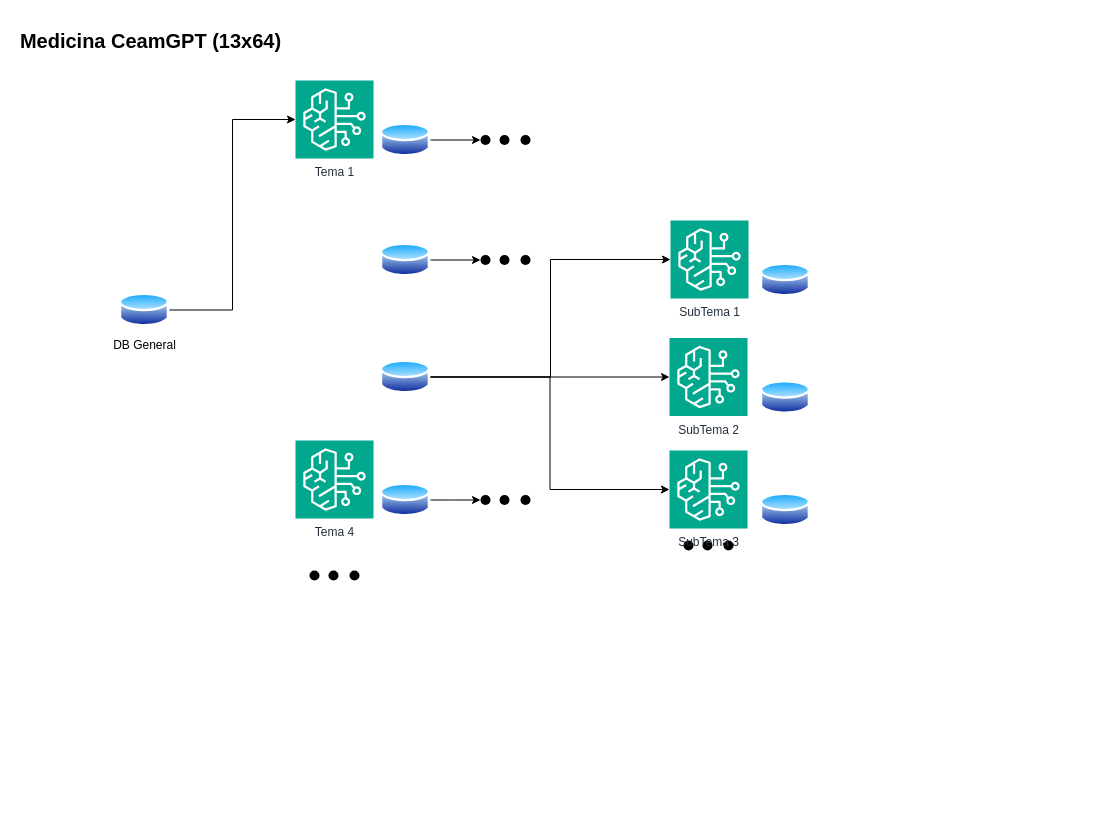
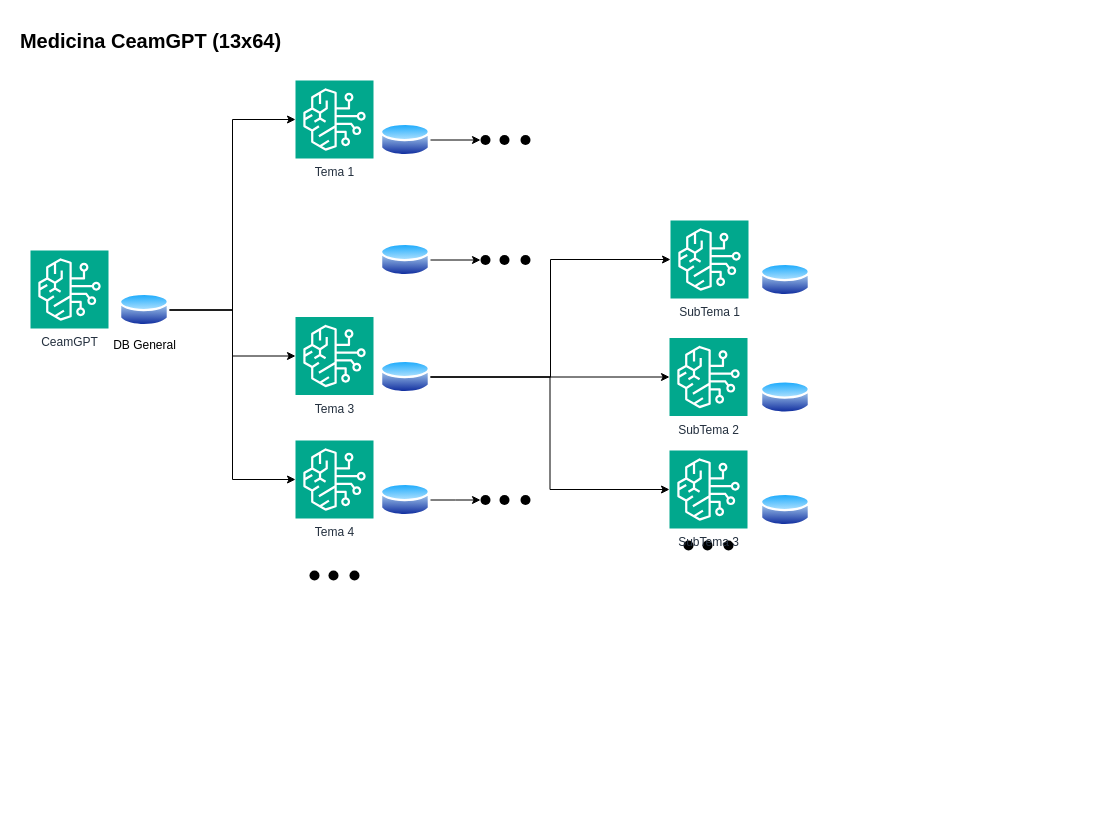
none -> (70, 290)
none -> (261, 356)
none -> (335, 356)
none -> (233, 446)
